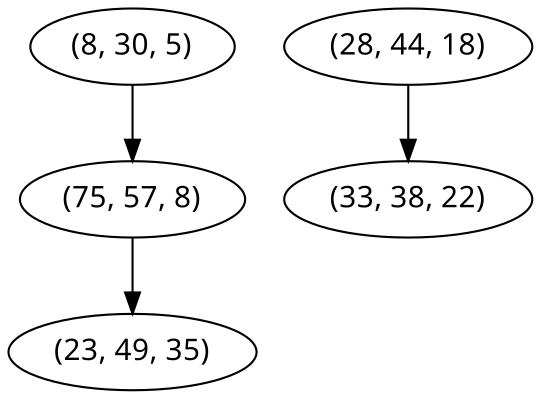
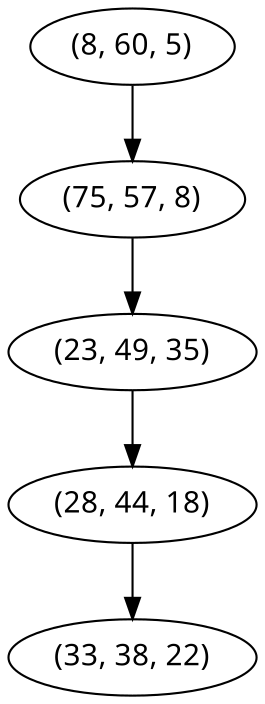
(133, 47) -> (133, 47)
none -> (133, 418)
